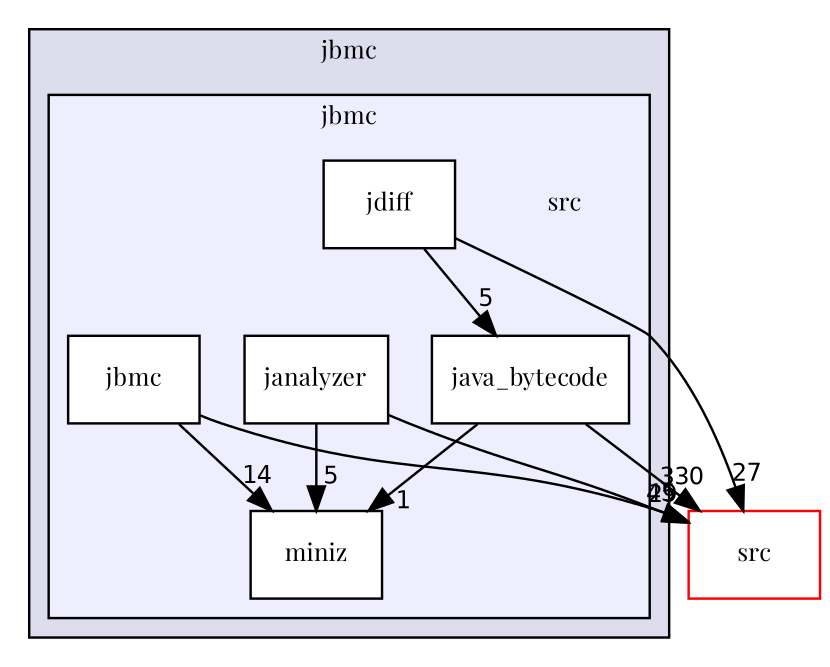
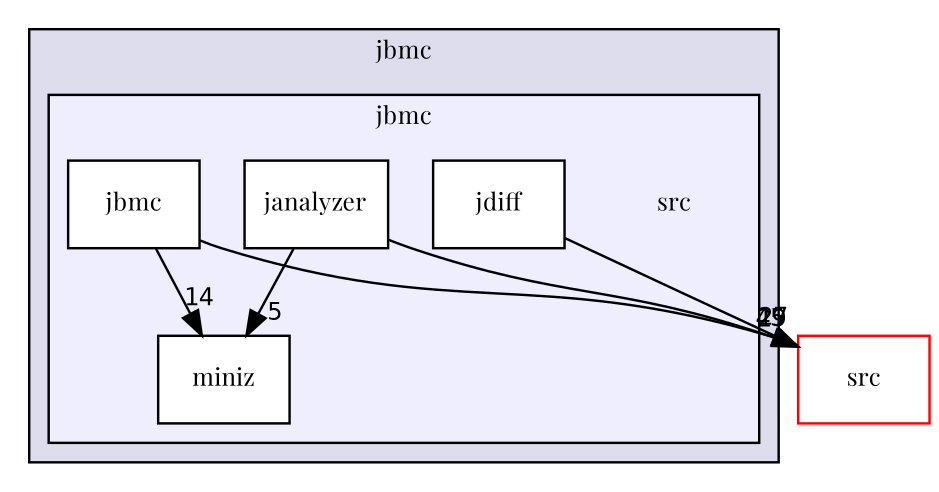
(530, 380) -> none
